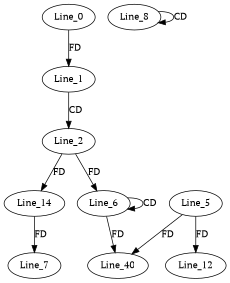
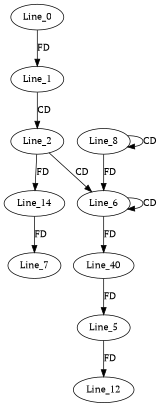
none -> (104, 169)
(94, 172) -> (82, 172)
(160, 232) -> (104, 293)
